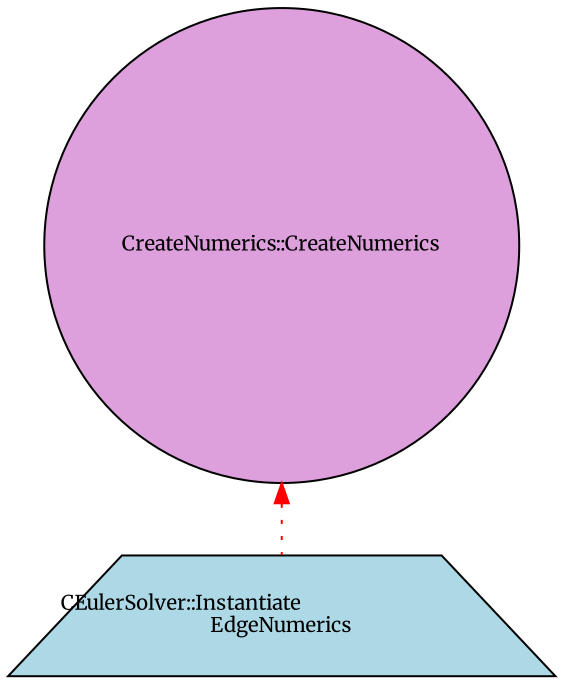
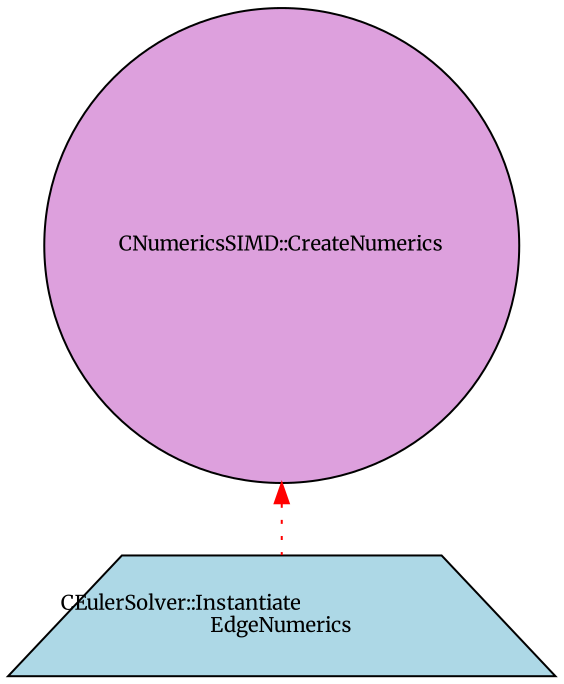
(282, 246) -> (282, 246)
